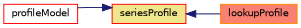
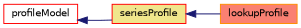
(90, 7) -> (100, 20)
